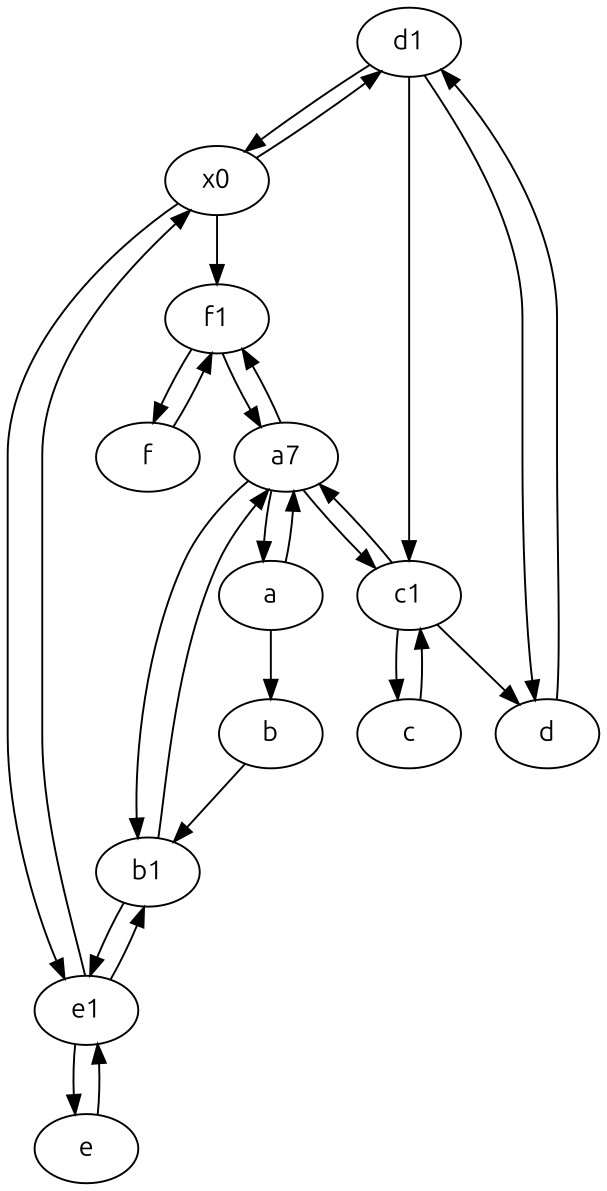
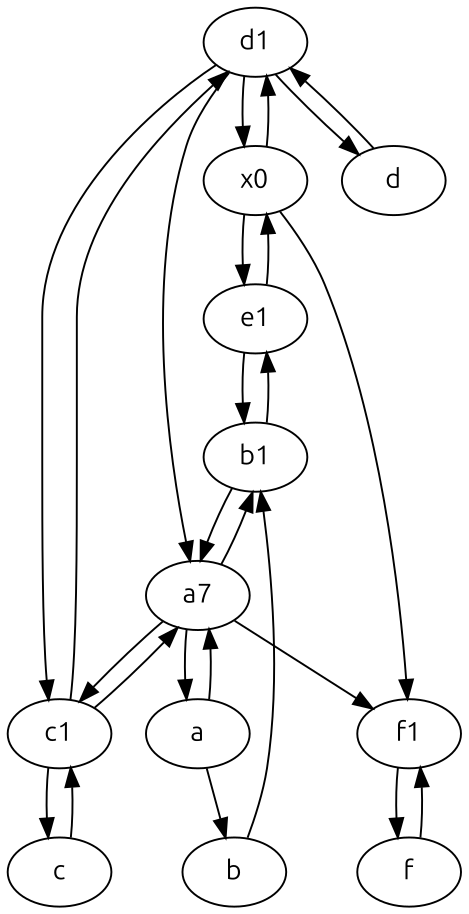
(236, 382) -> (164, 301)
(471, 658) -> (77, 370)
(86, 1149) -> none
